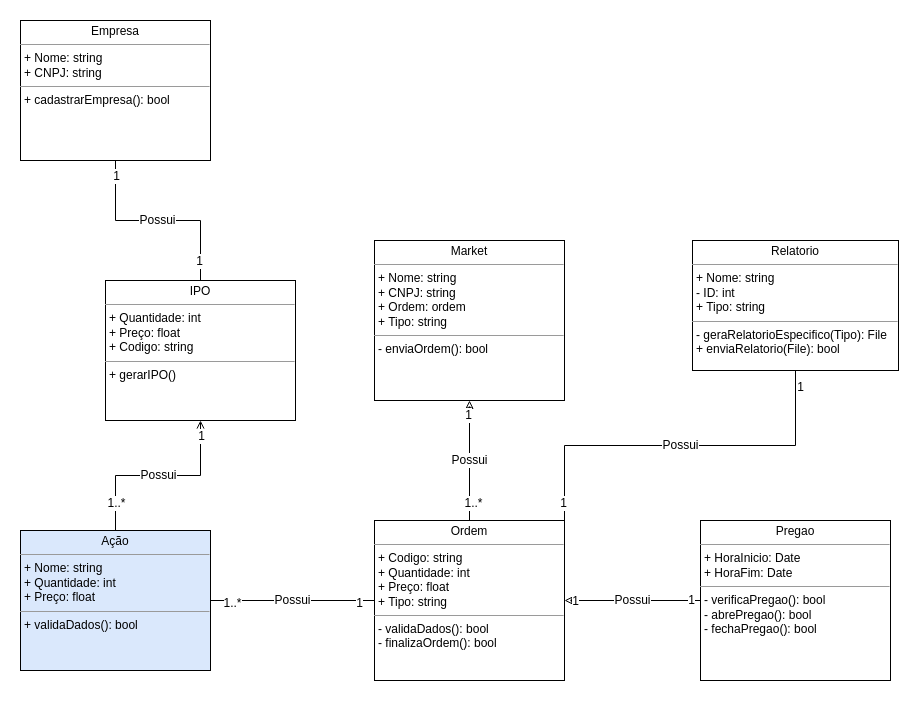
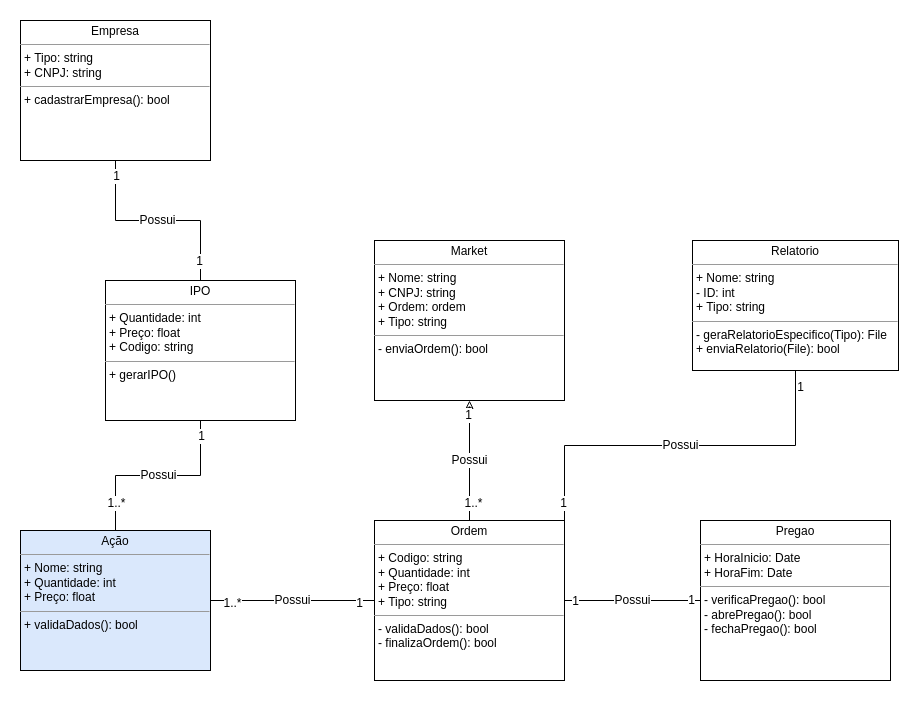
(102, 49) -> (102, 49)
(201, 426) -> (201, 426)
(572, 601) -> (570, 601)
